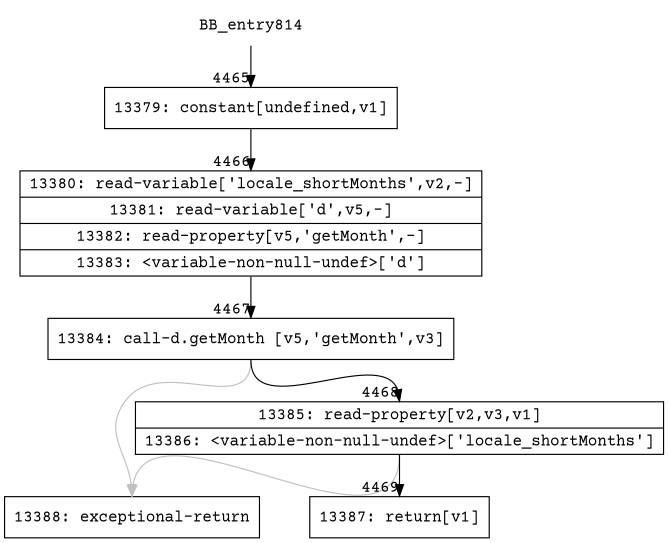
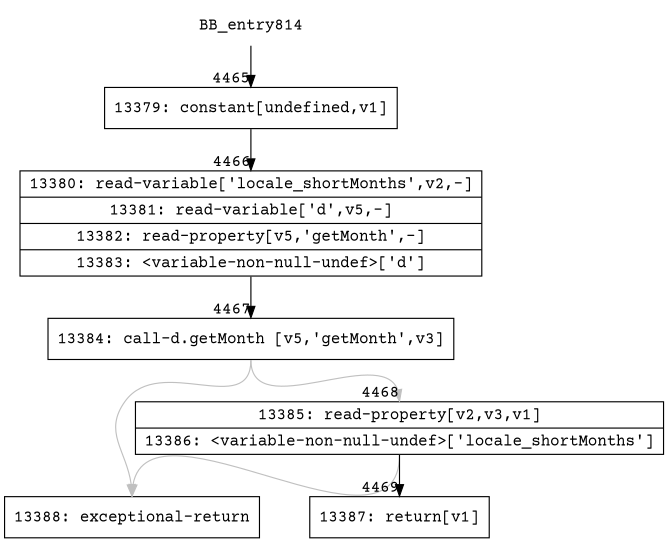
(319, 382) -> (319, 382)
